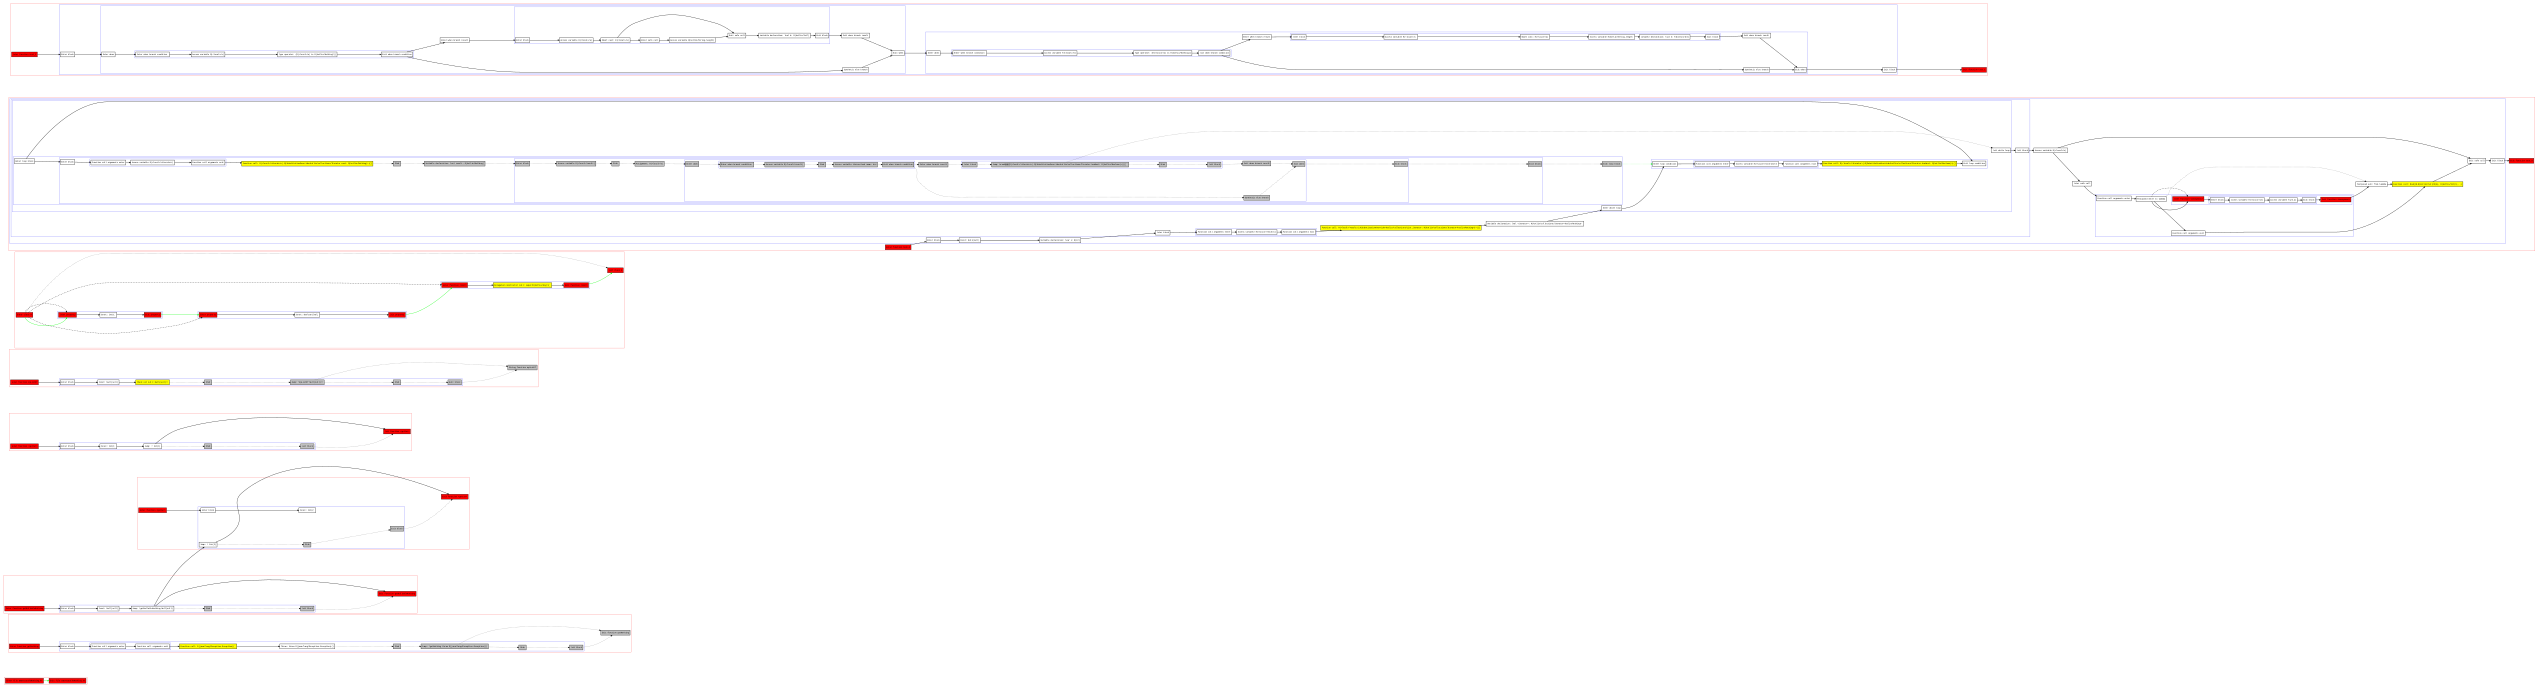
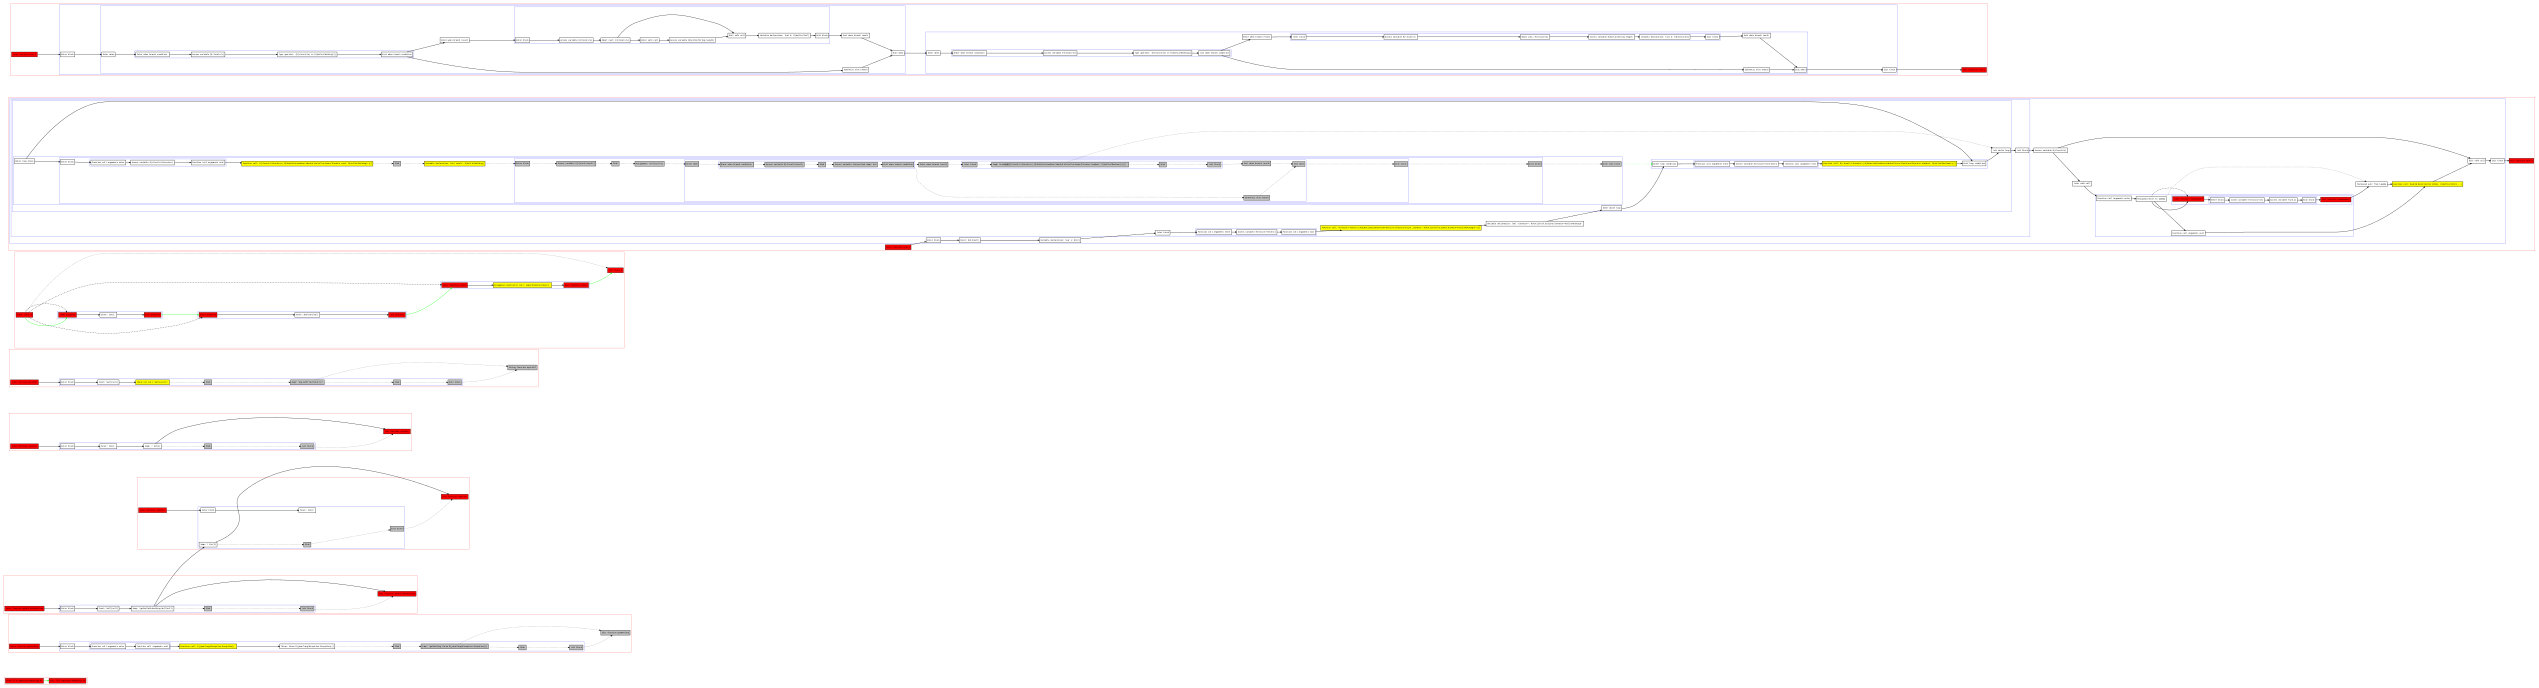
none -> (1992, 158)
(455, 164) -> (455, 164)
